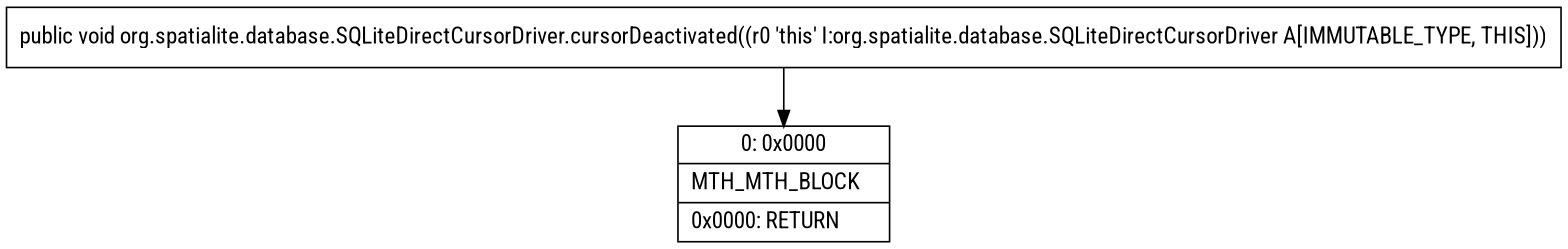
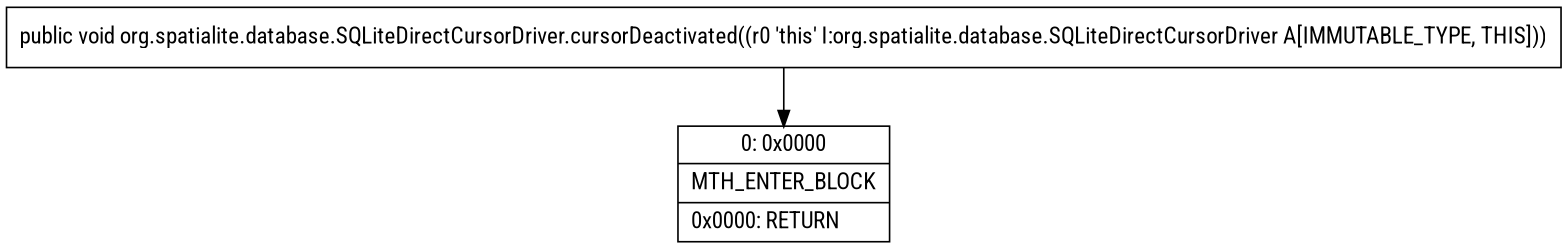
(776, 182) -> (784, 182)
